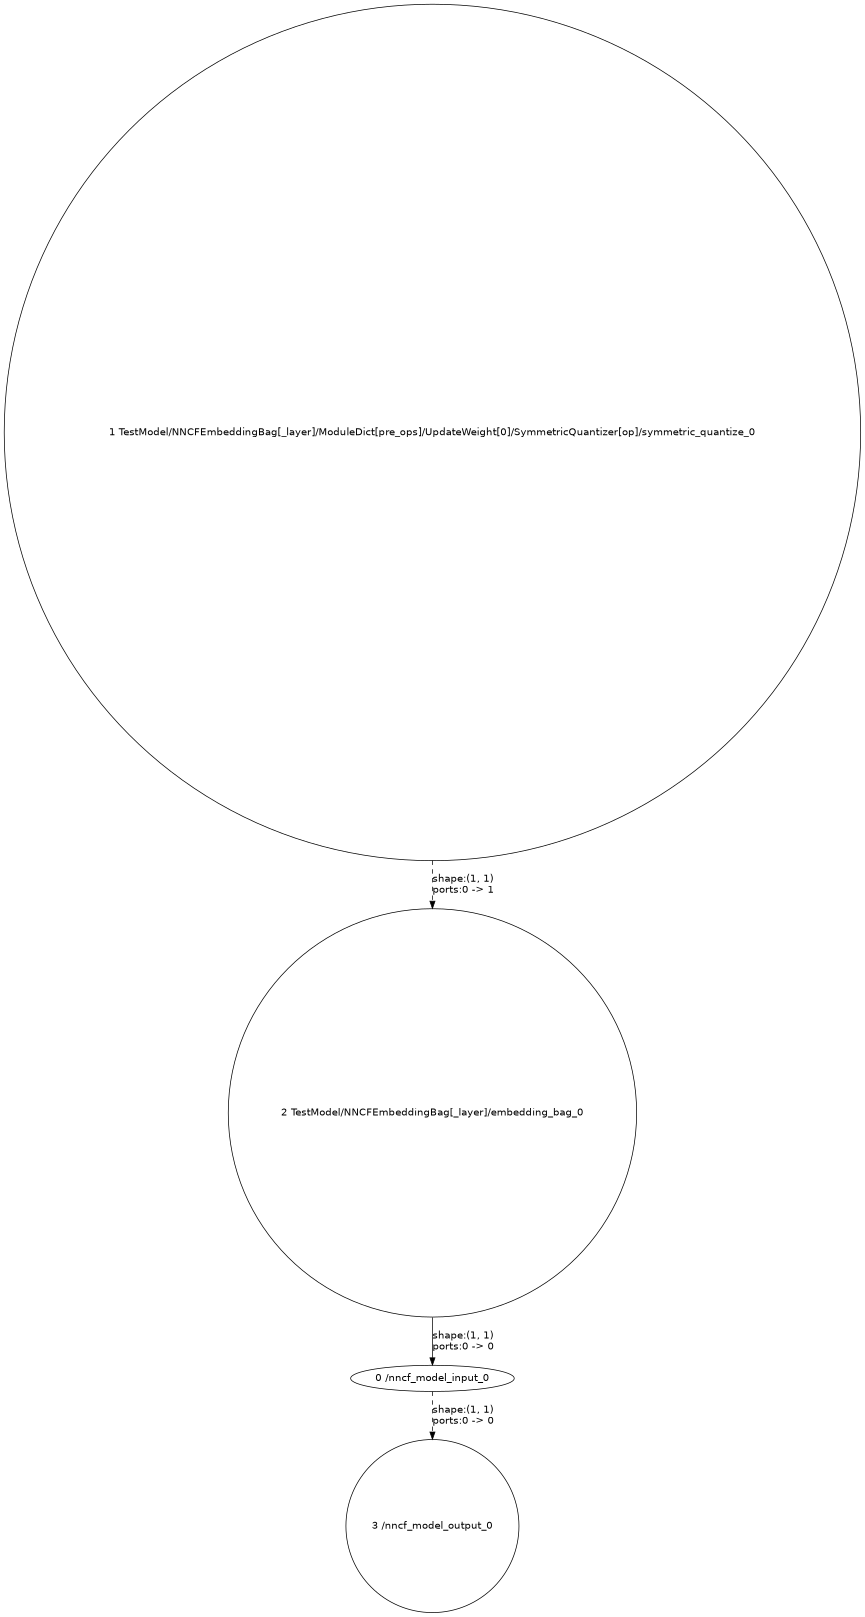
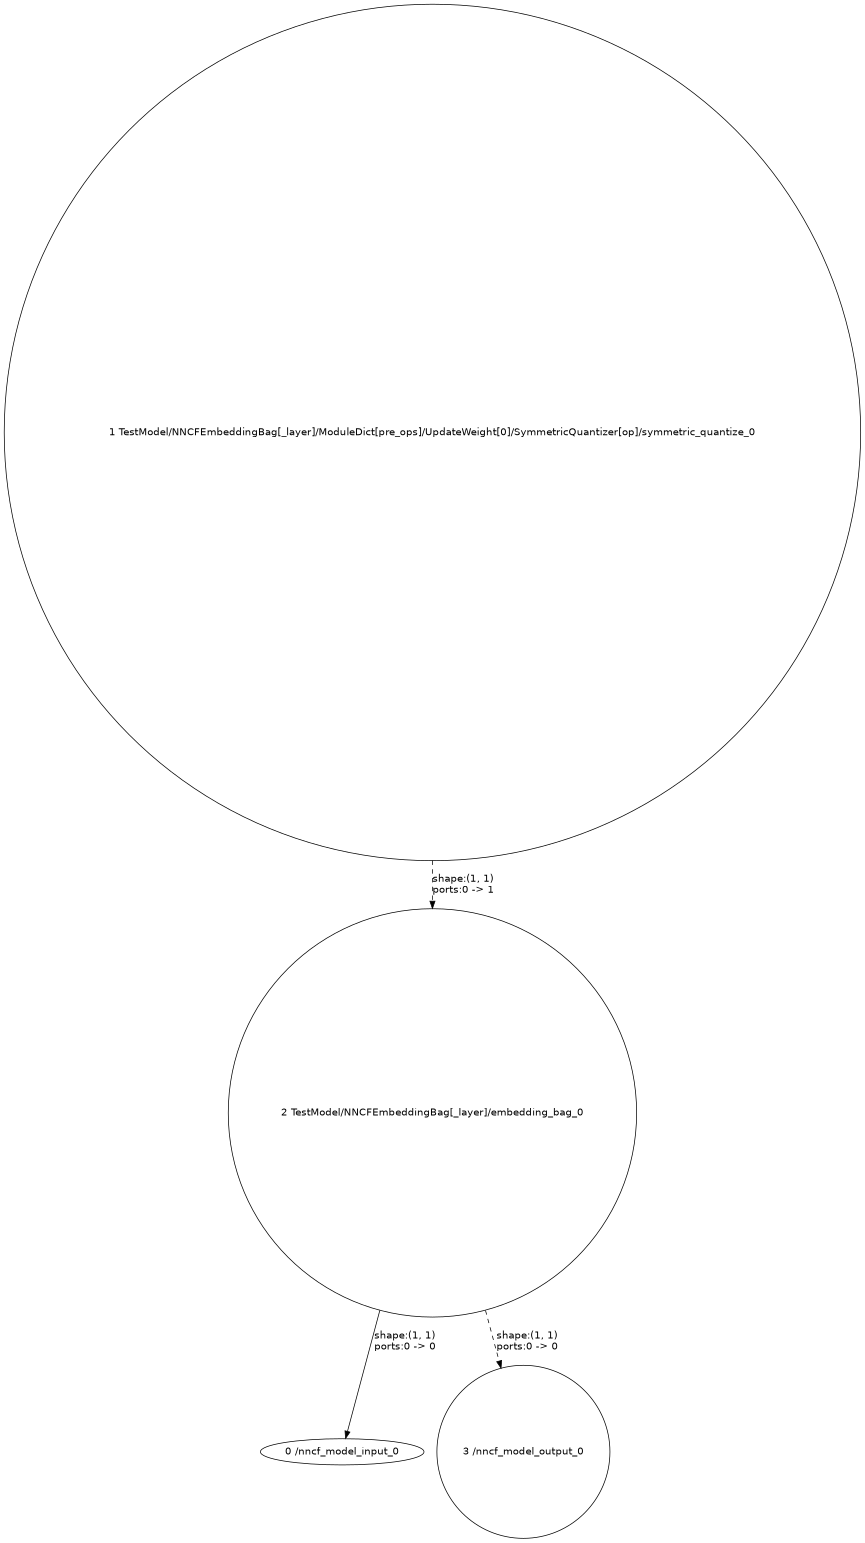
(432, 1412) -> (492, 1336)
